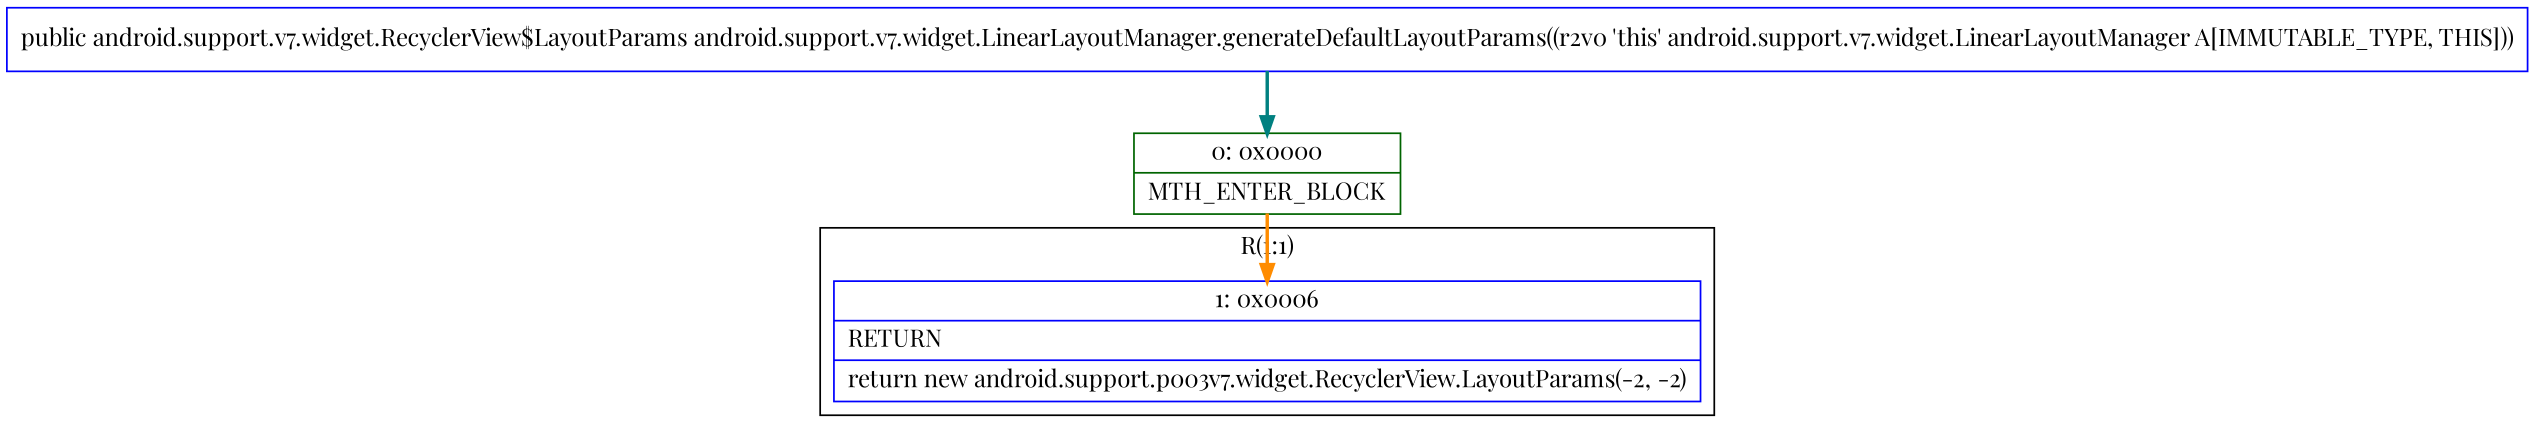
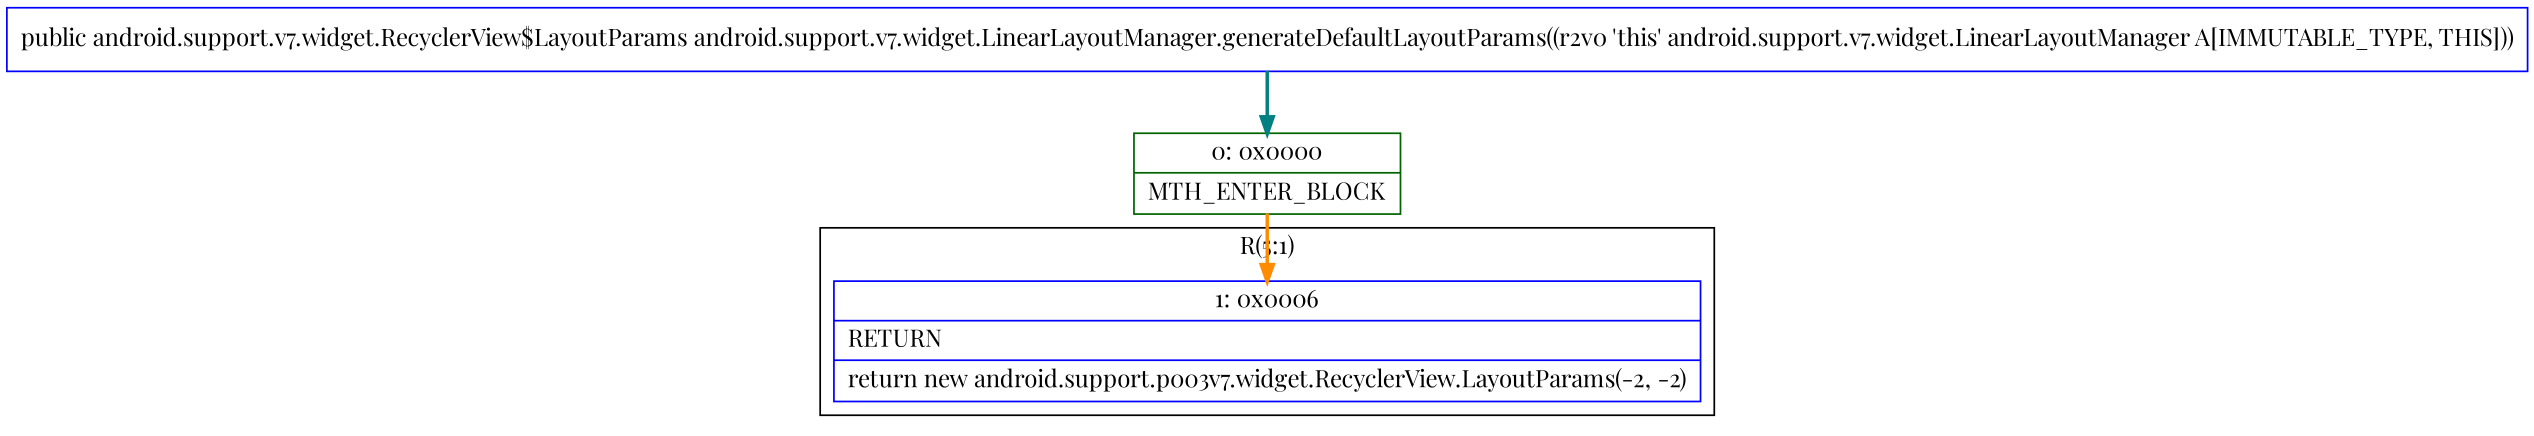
(1267, 248) -> (1267, 248)
